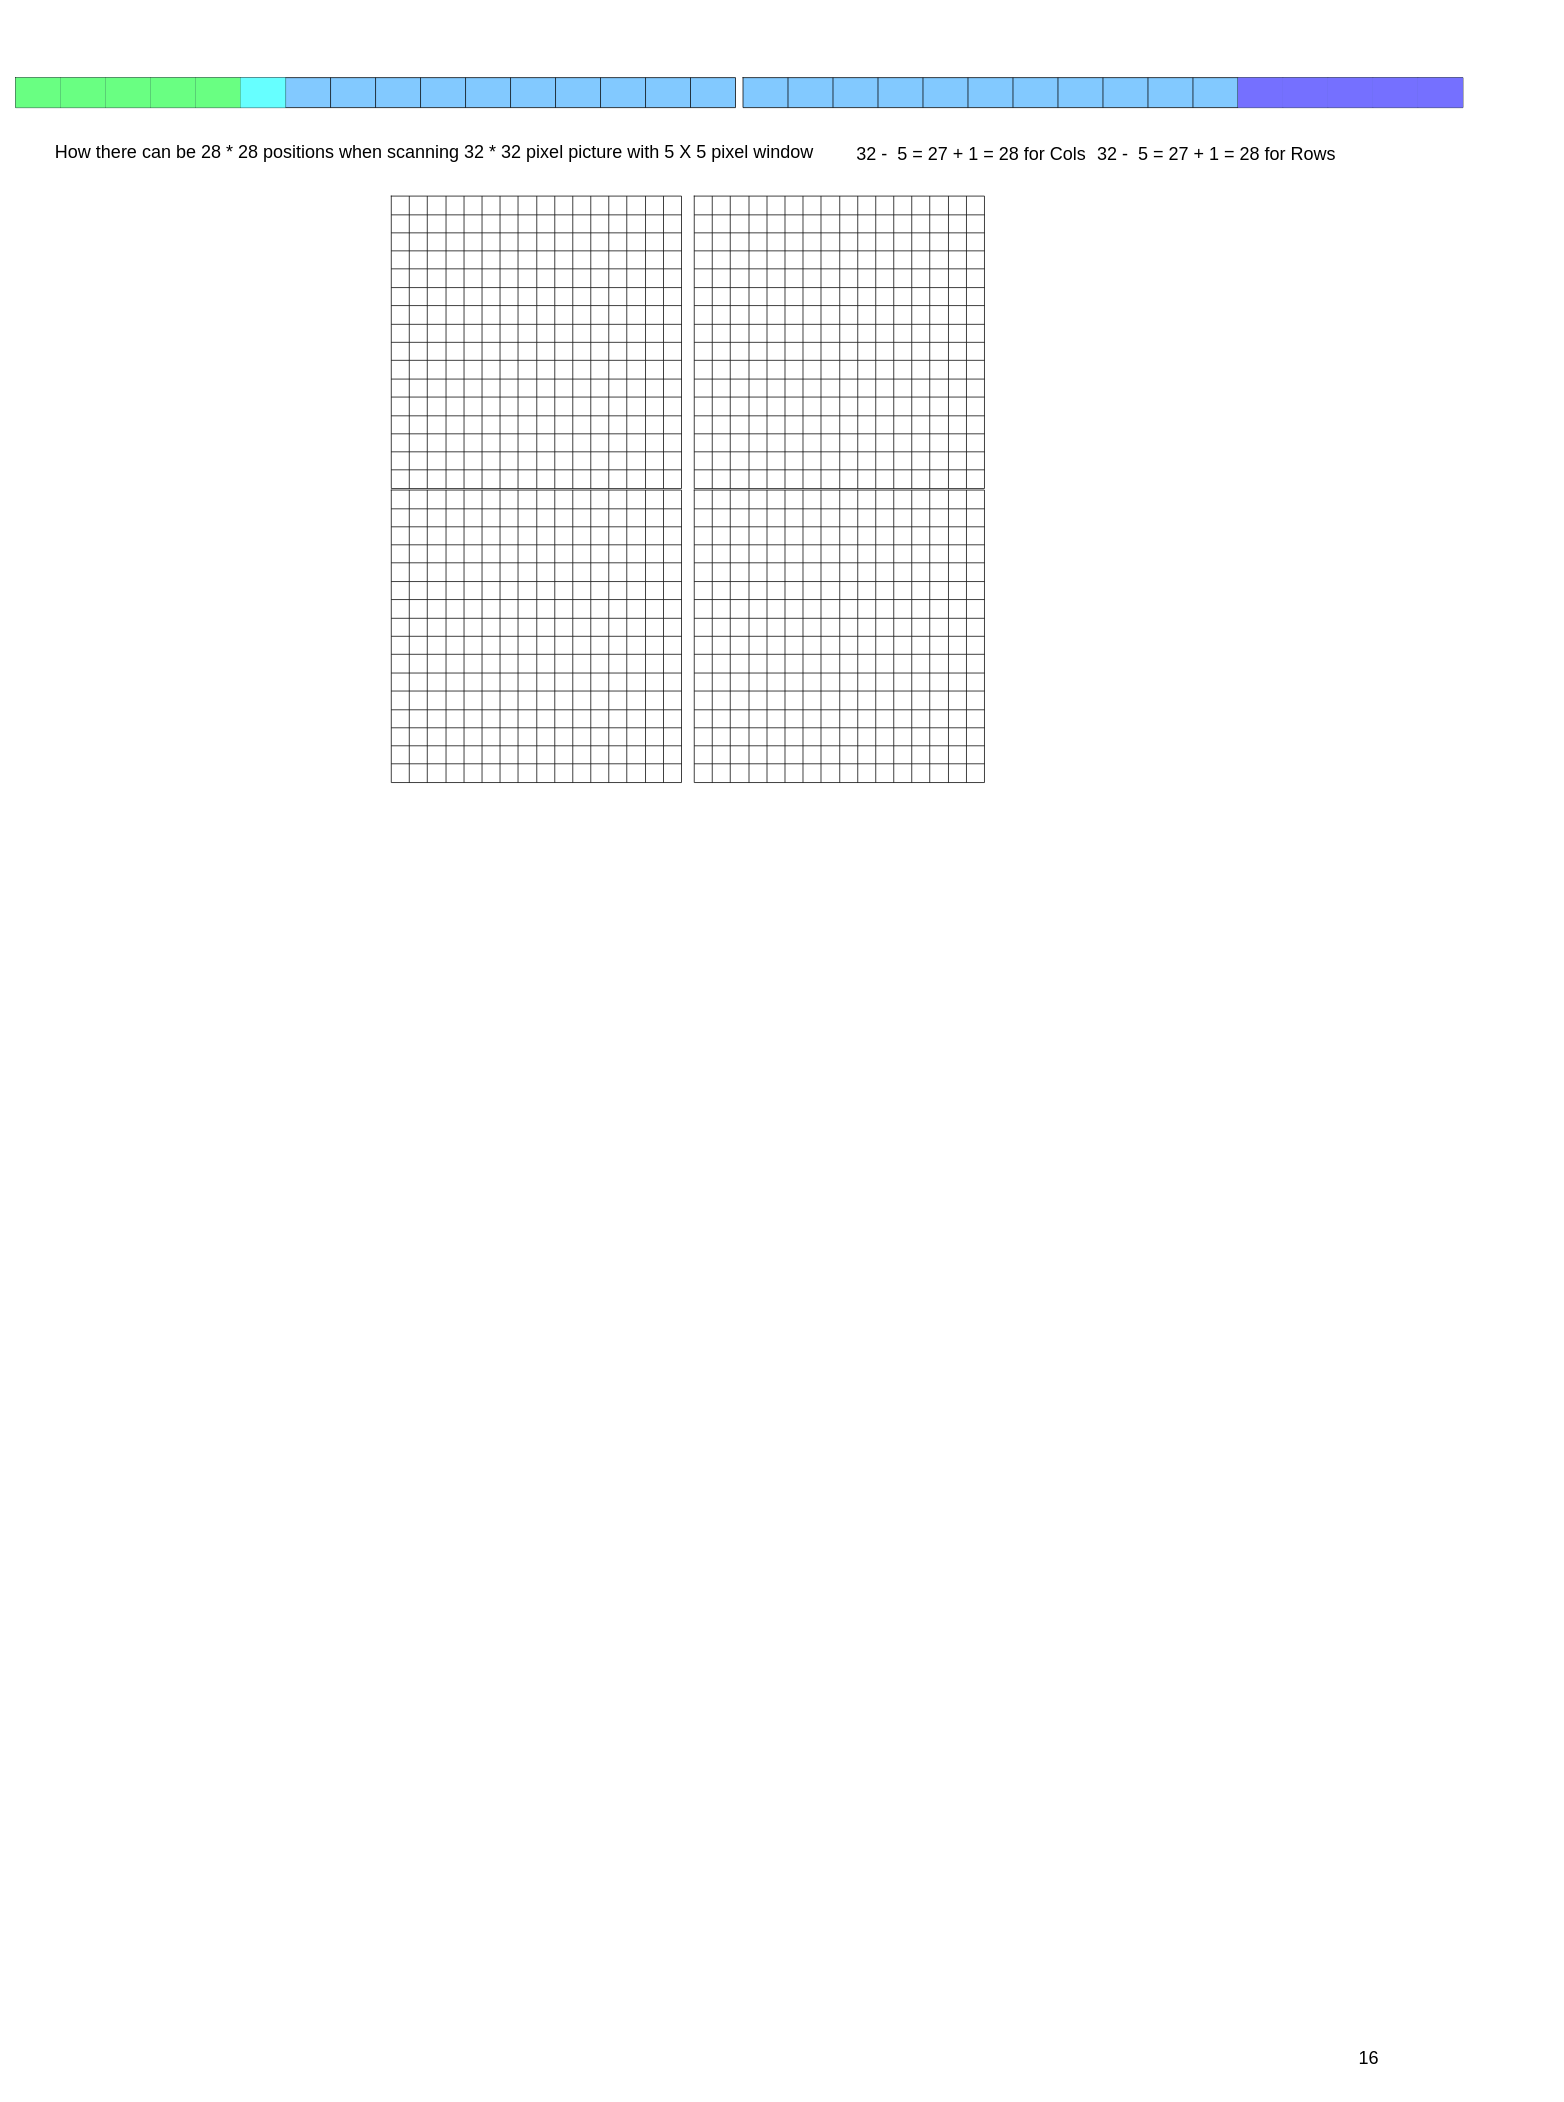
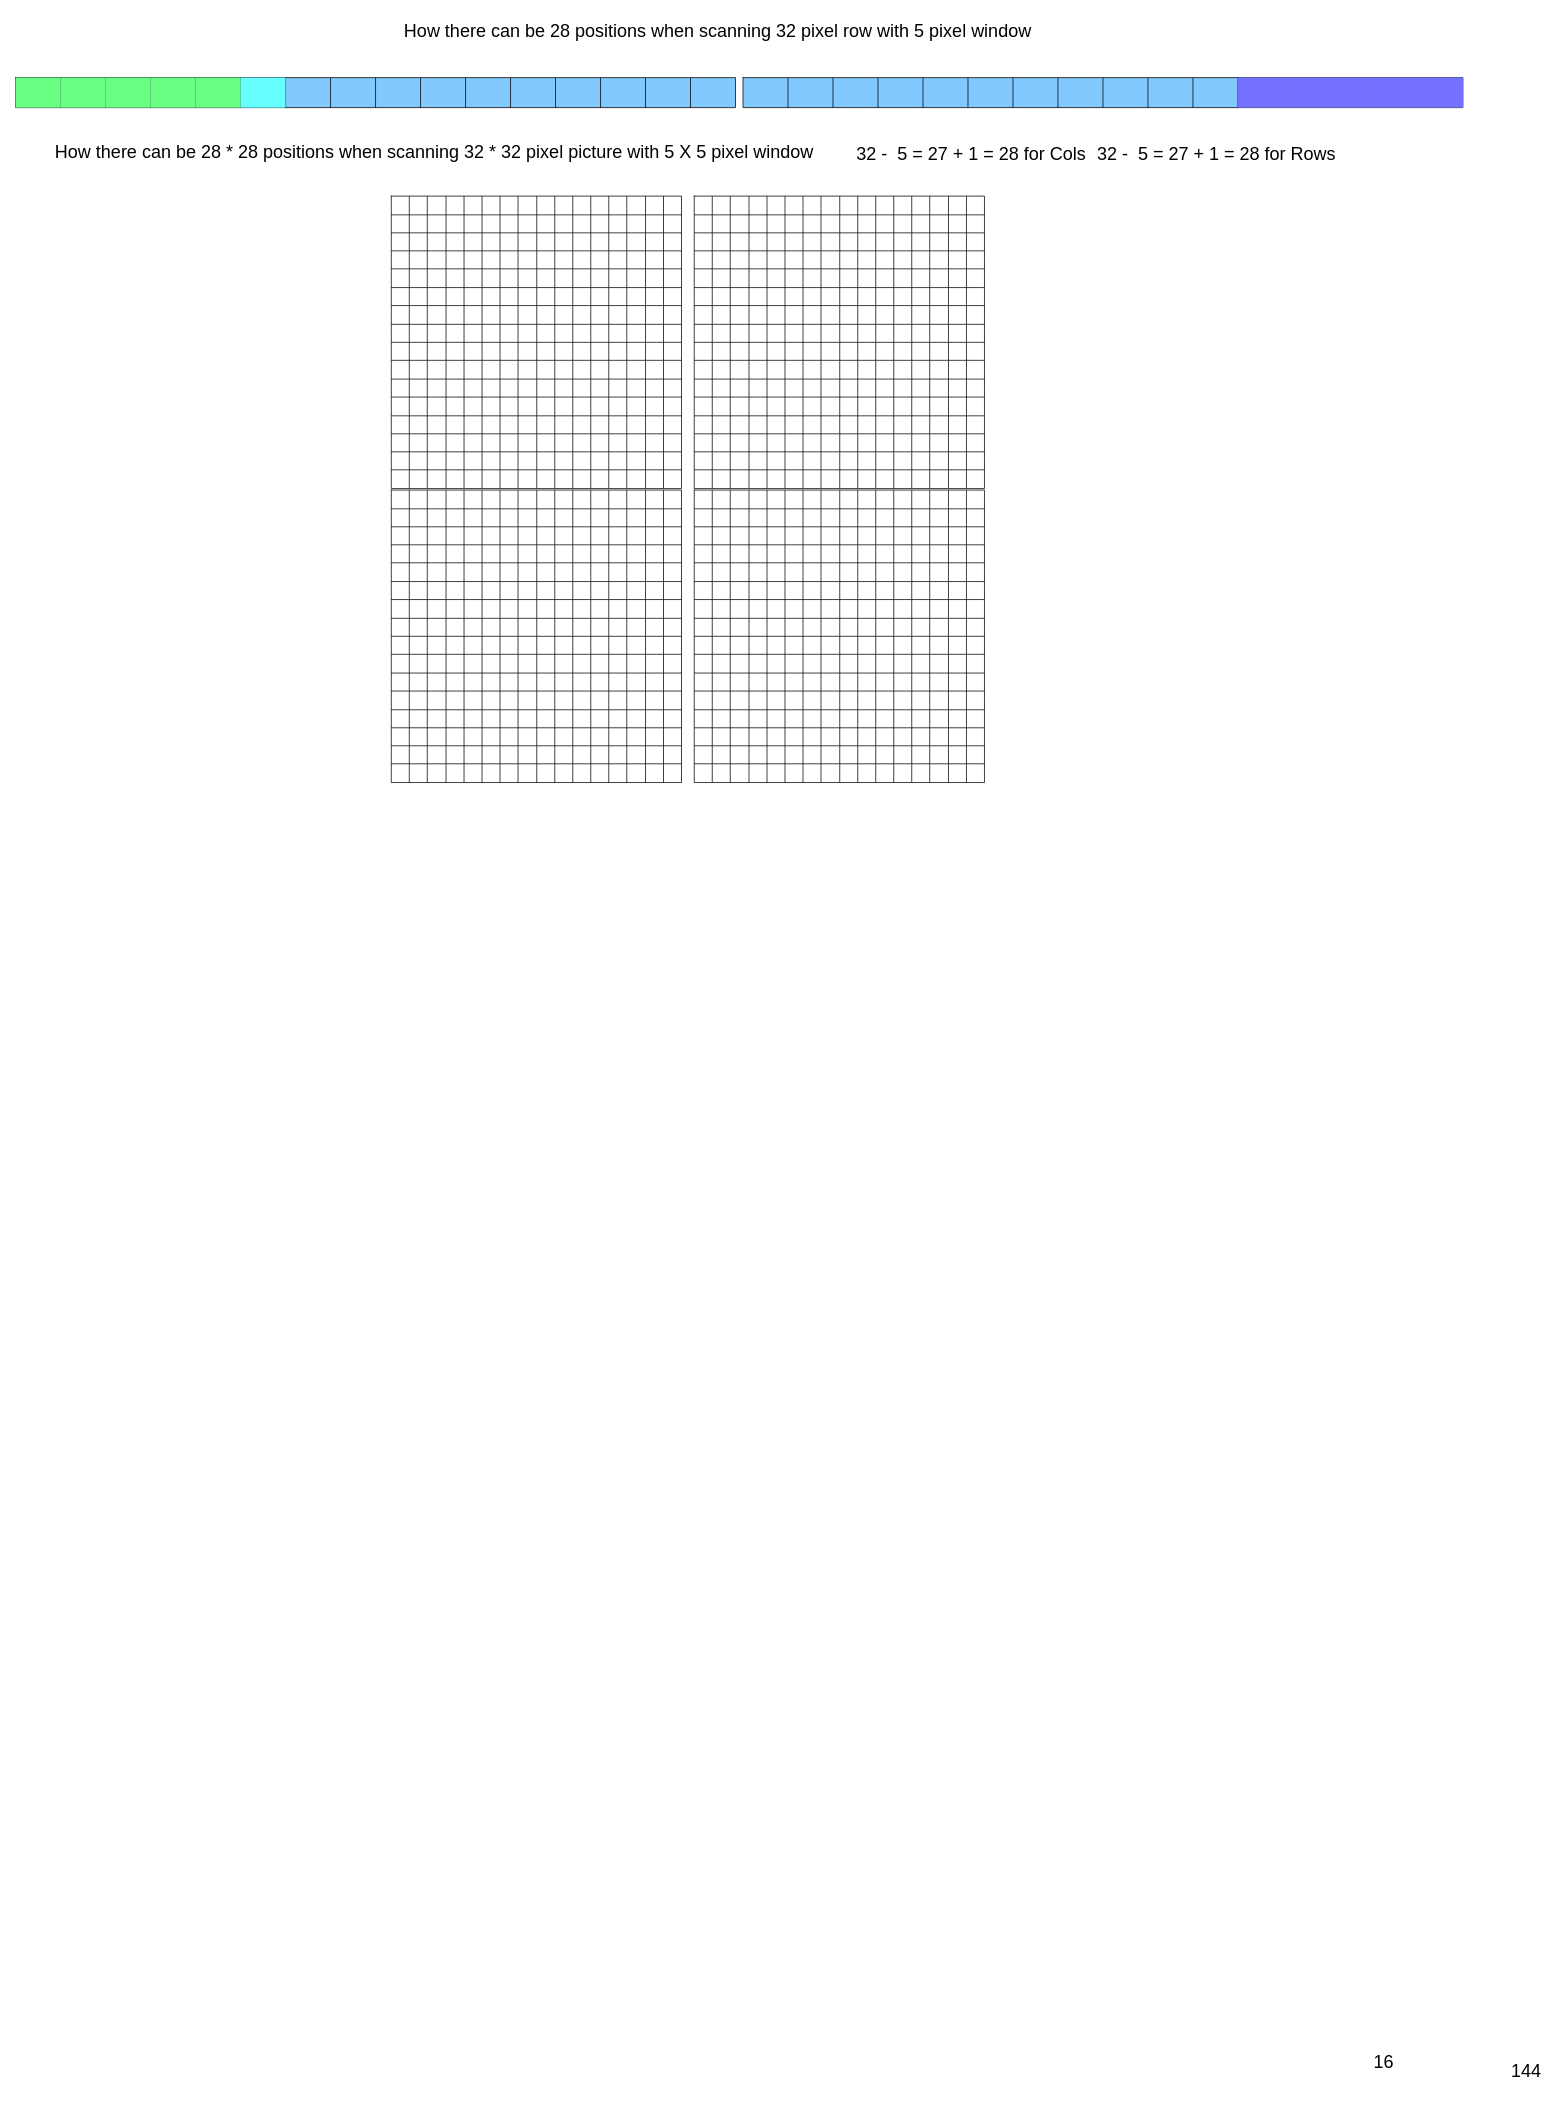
none -> (717, 31)
(1368, 2058) -> (1383, 2062)
none -> (1526, 2071)
